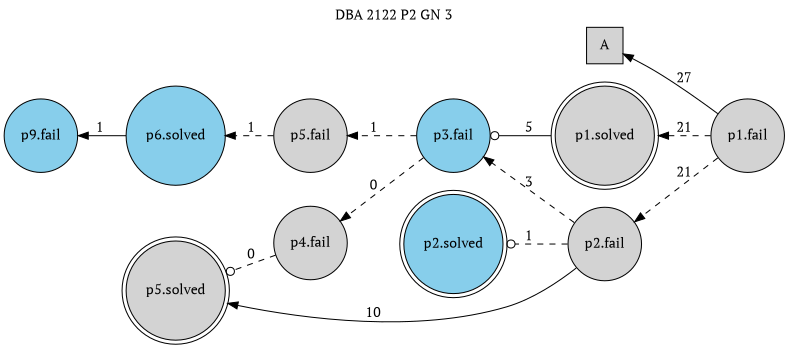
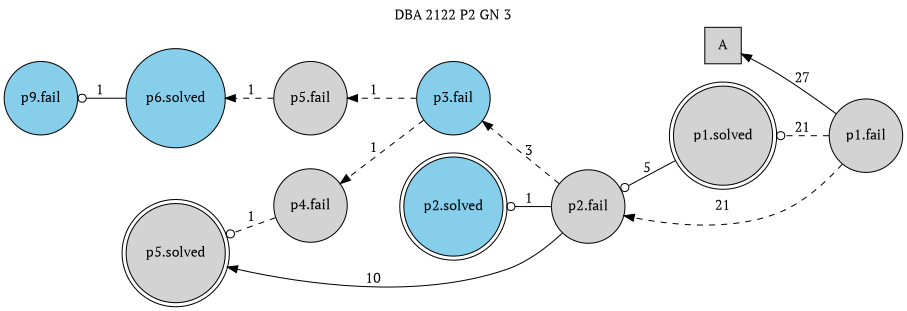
(107, 136) -> (106, 98)
(525, 136) -> (652, 173)
(690, 136) -> (807, 136)
(374, 186) -> (374, 148)
(541, 244) -> (533, 207)
(251, 255) -> (251, 217)
